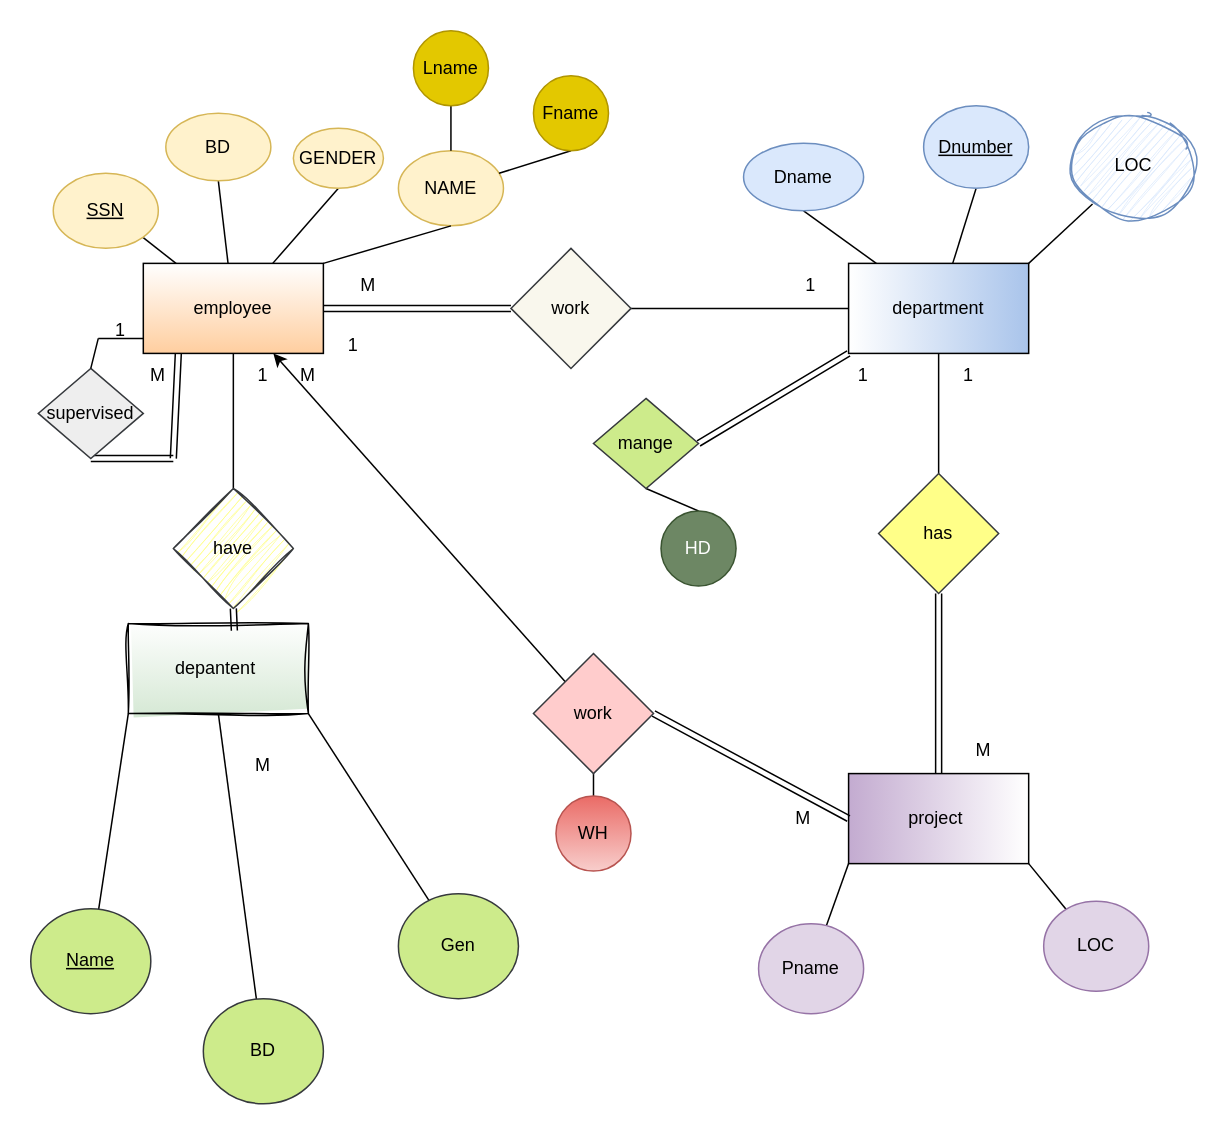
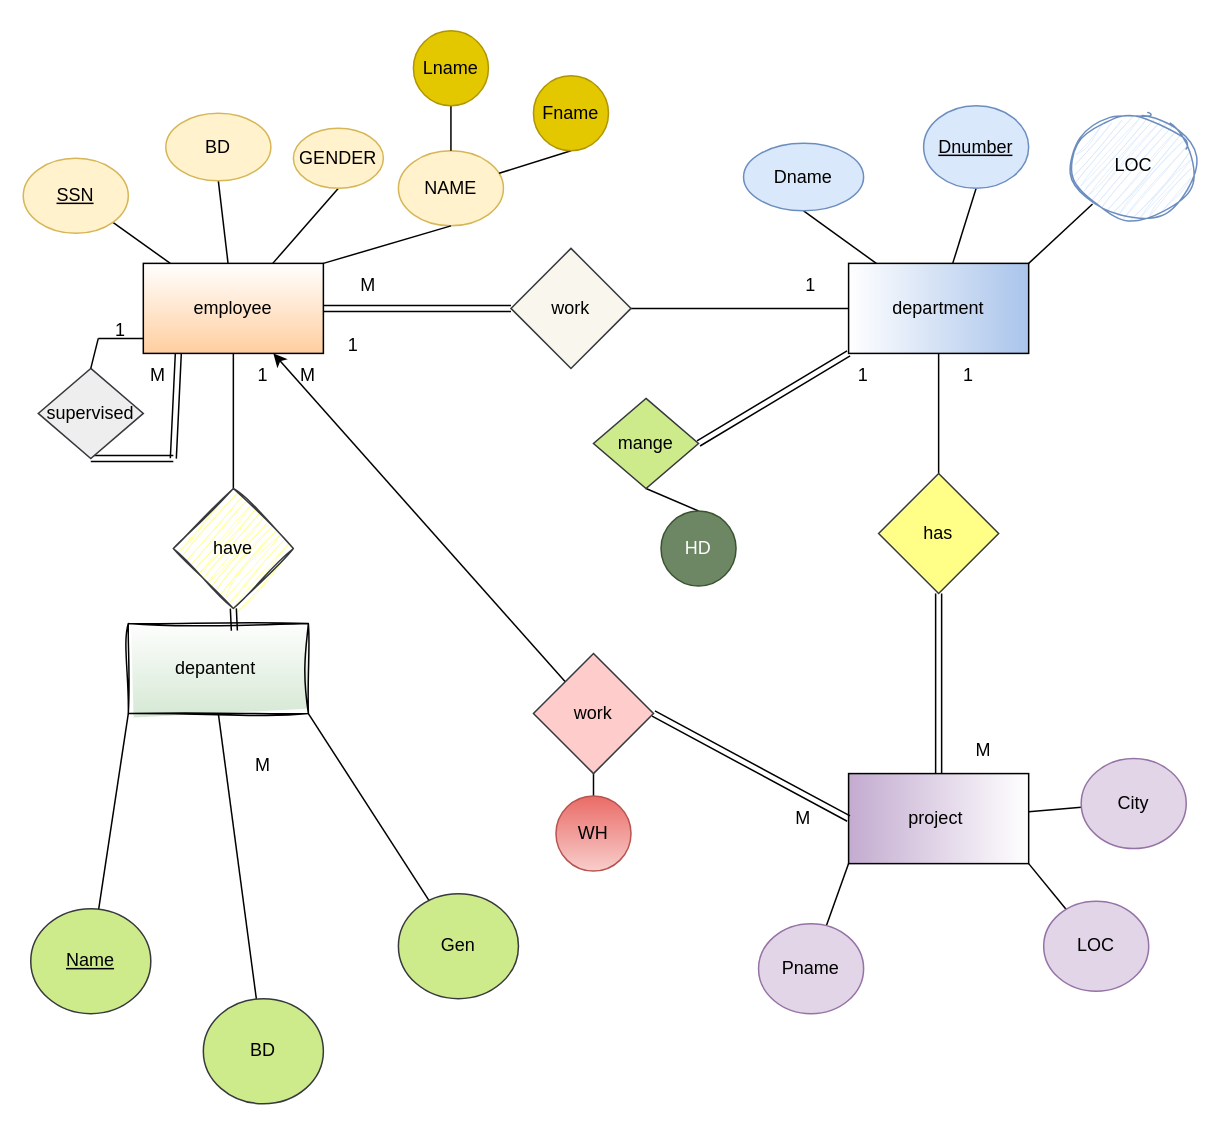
(106, 211) -> (76, 196)
none -> (1133, 803)
none -> (1055, 809)
